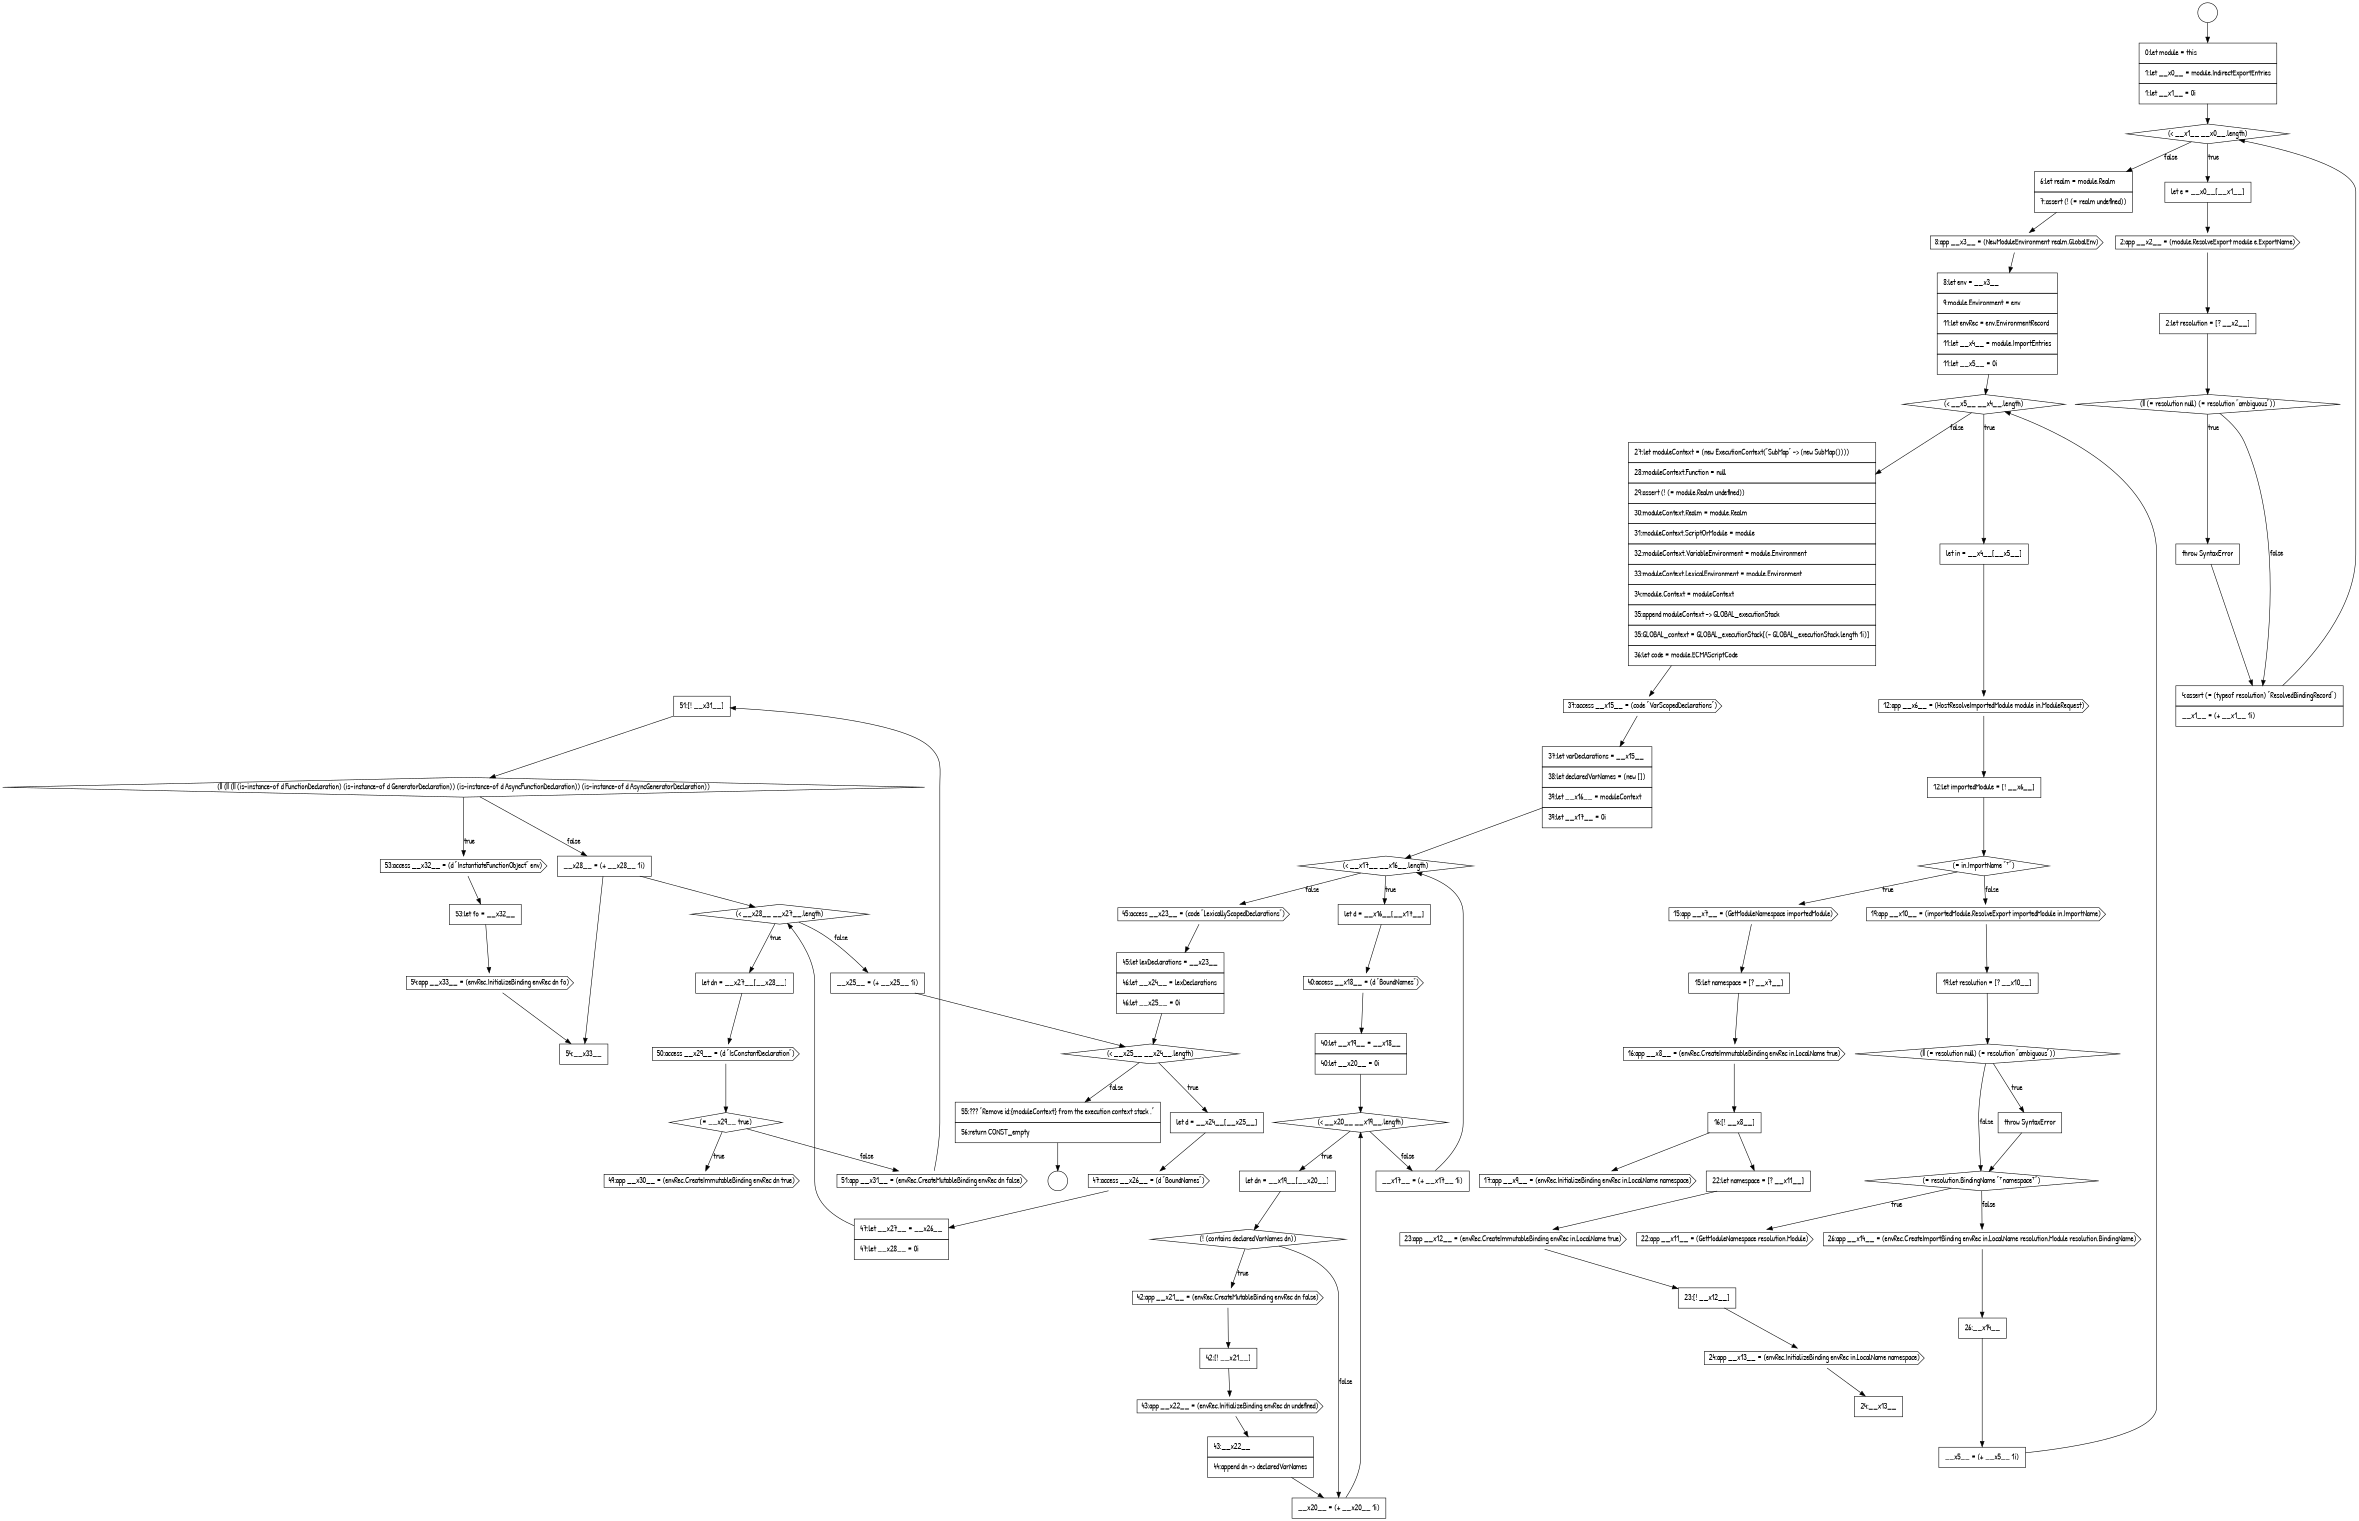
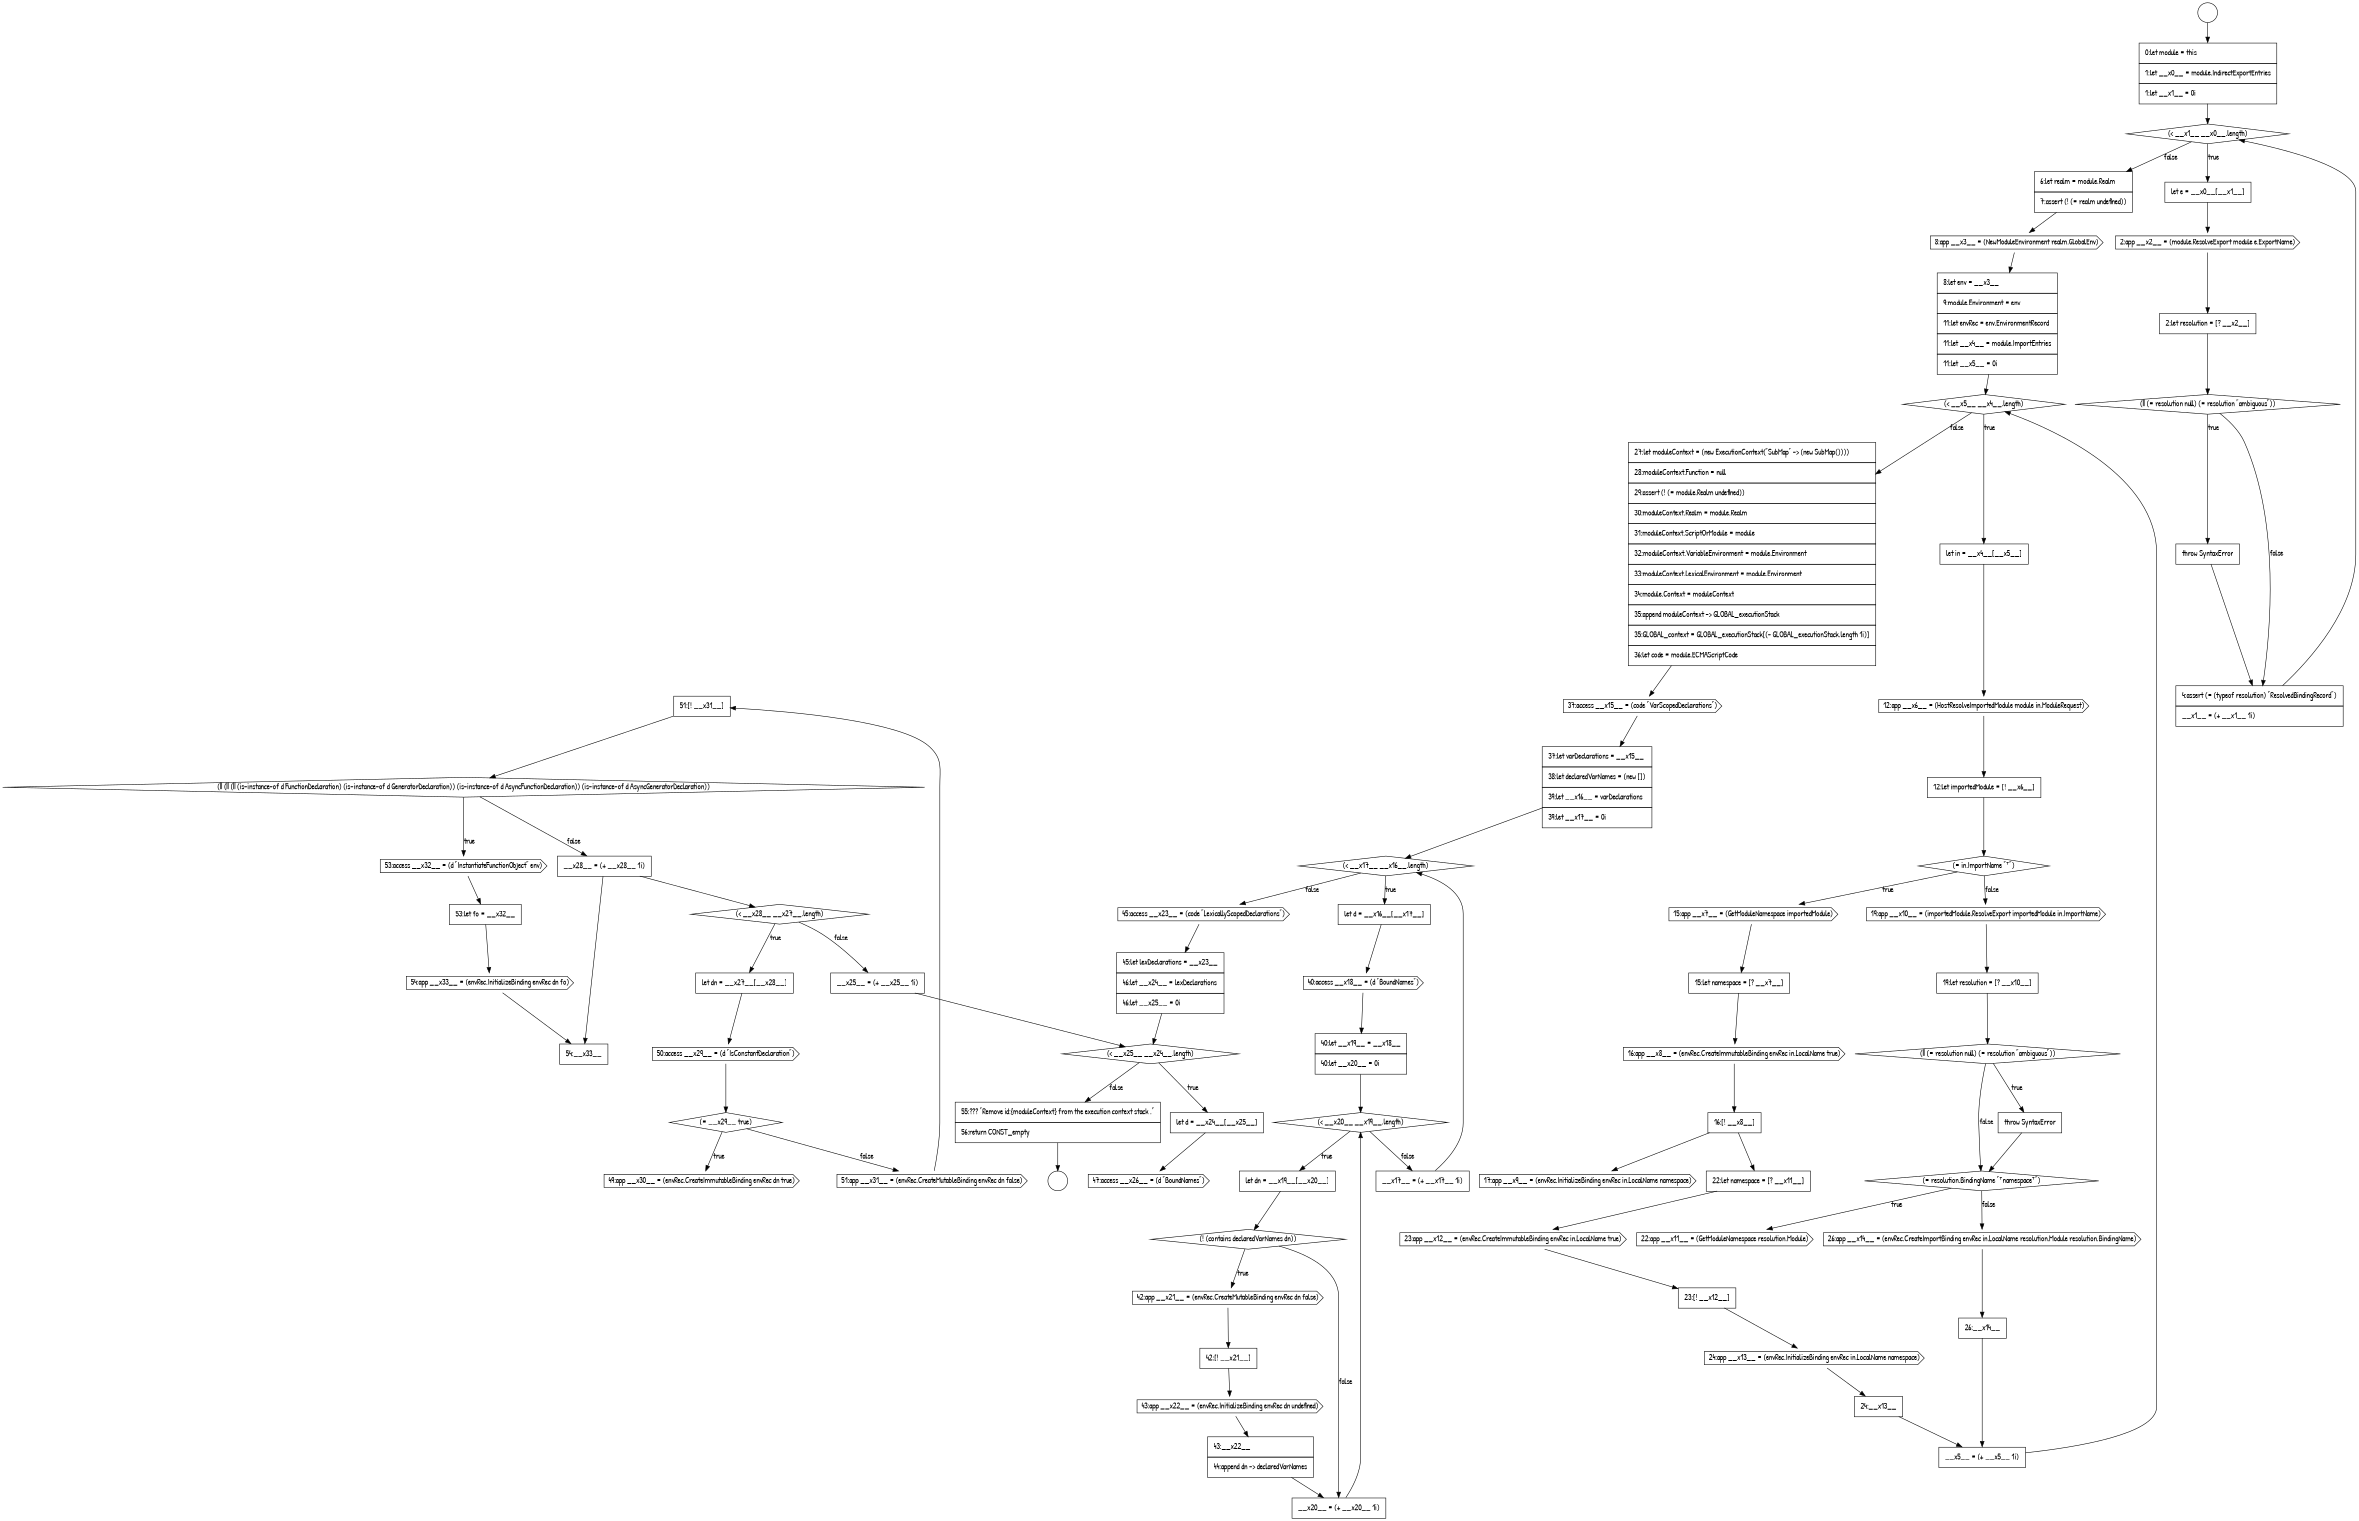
(1595, 797) -> (1595, 797)
(901, 1239) -> none
none -> (1928, 1431)
